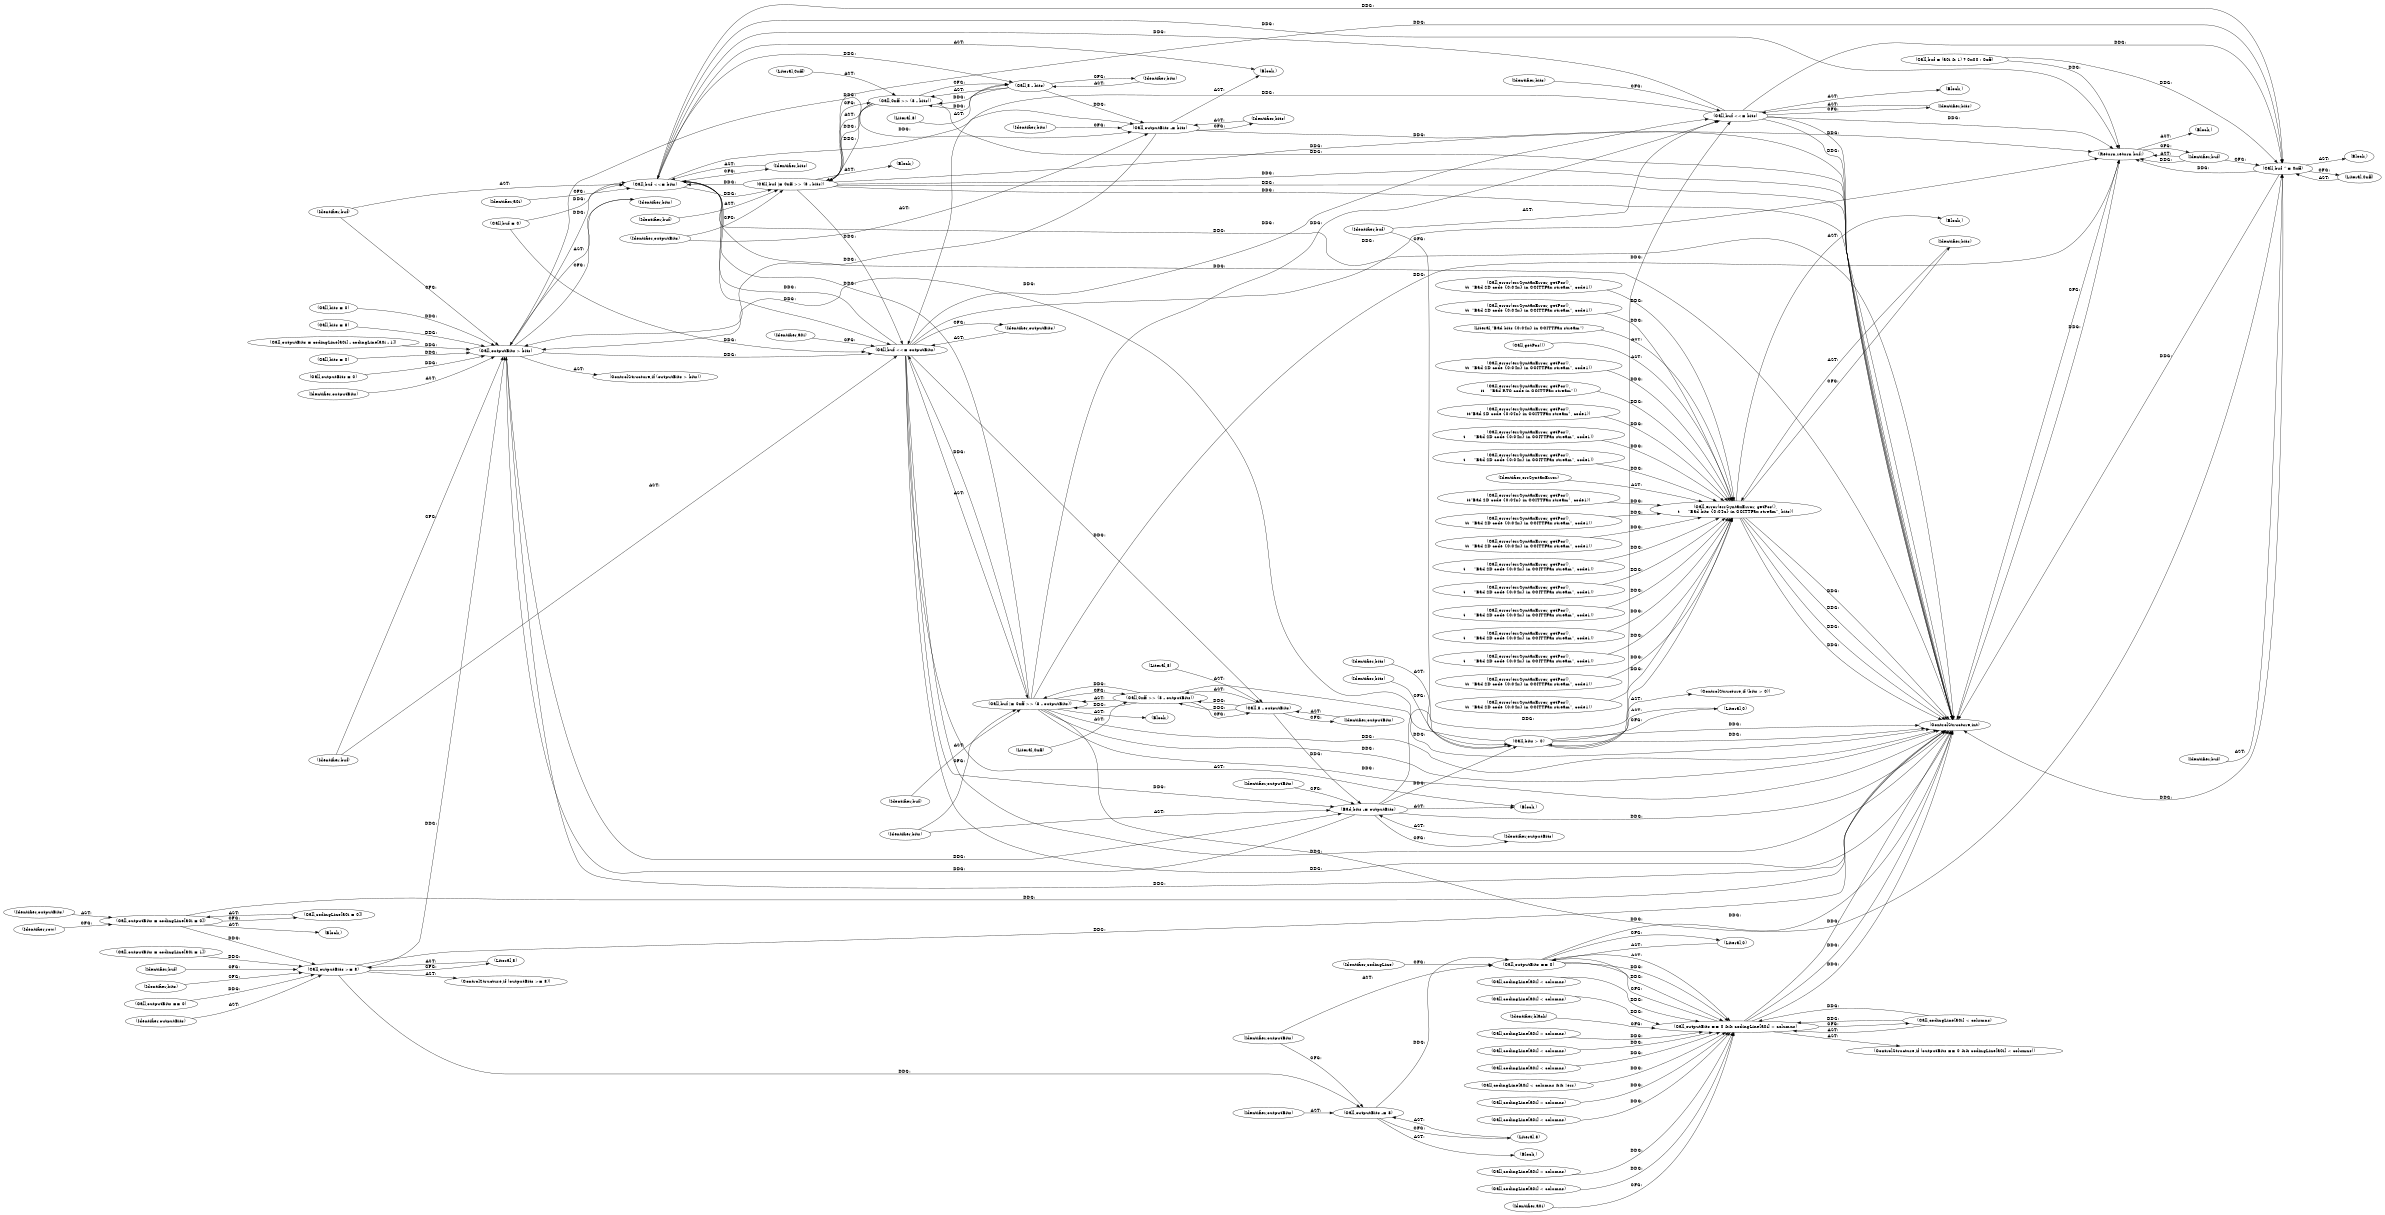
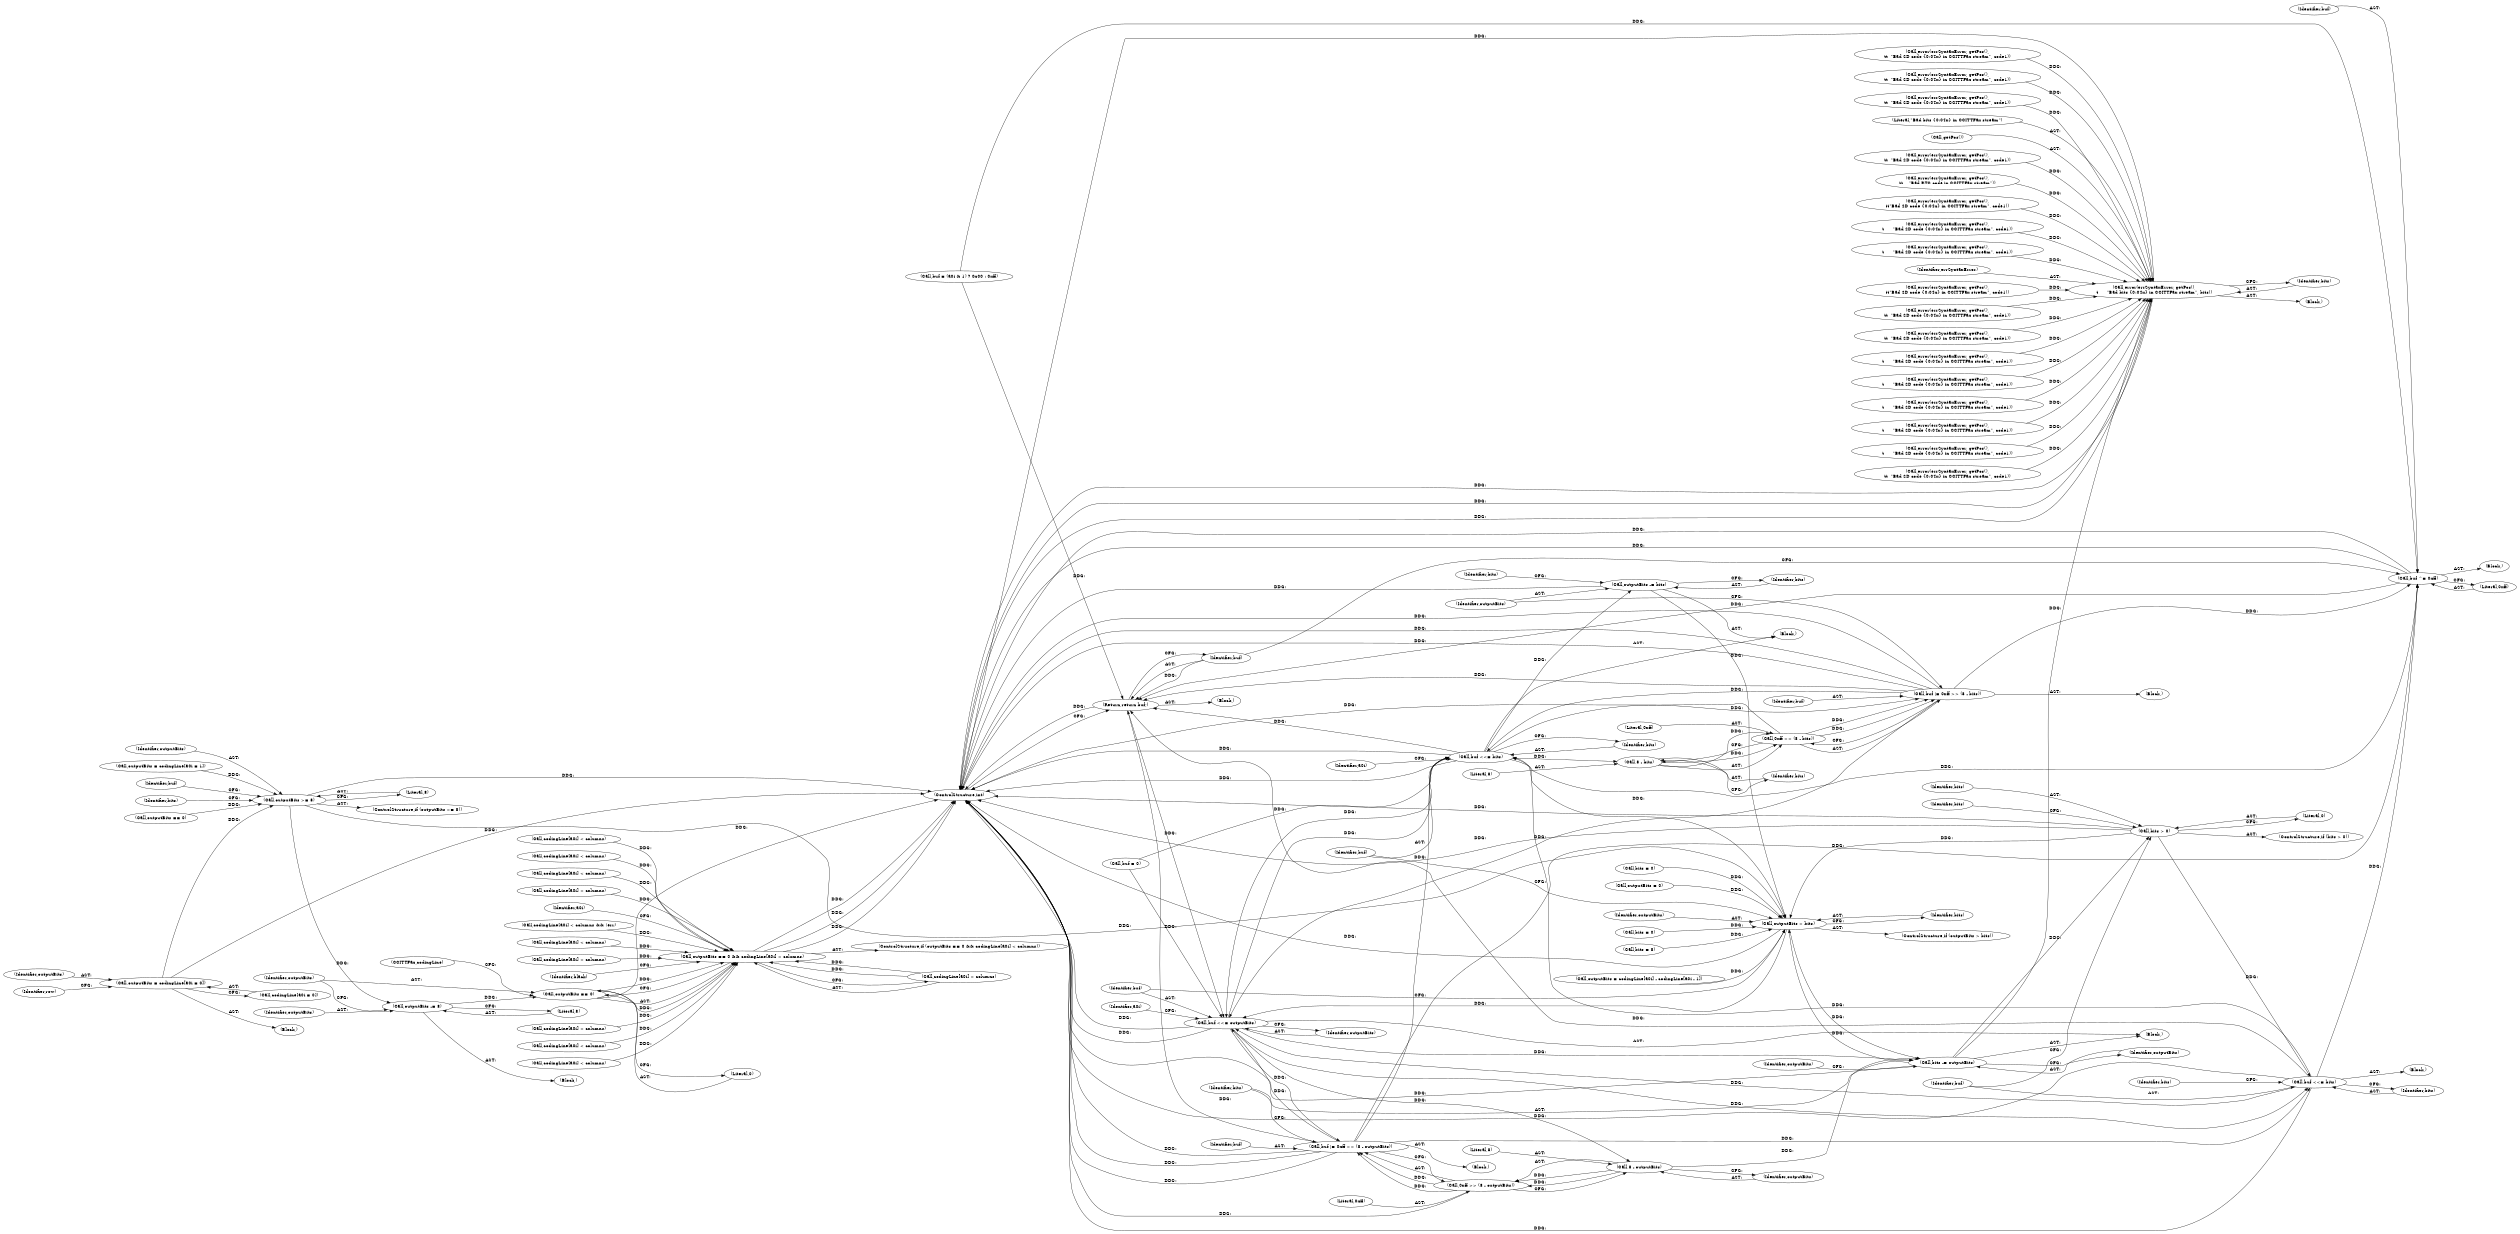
(1093, 106) -> none
(770, 112) -> none
(1494, 229) -> (1175, 863)
(960, 493) -> (1281, 1078)
(1368, 809) -> (1948, 1063)
(1368, 965) -> (417, 962)
